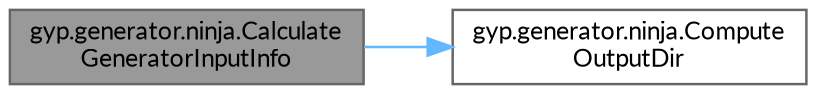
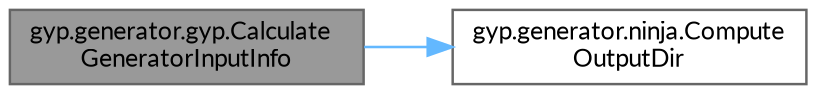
(187, 47) -> (187, 47)
